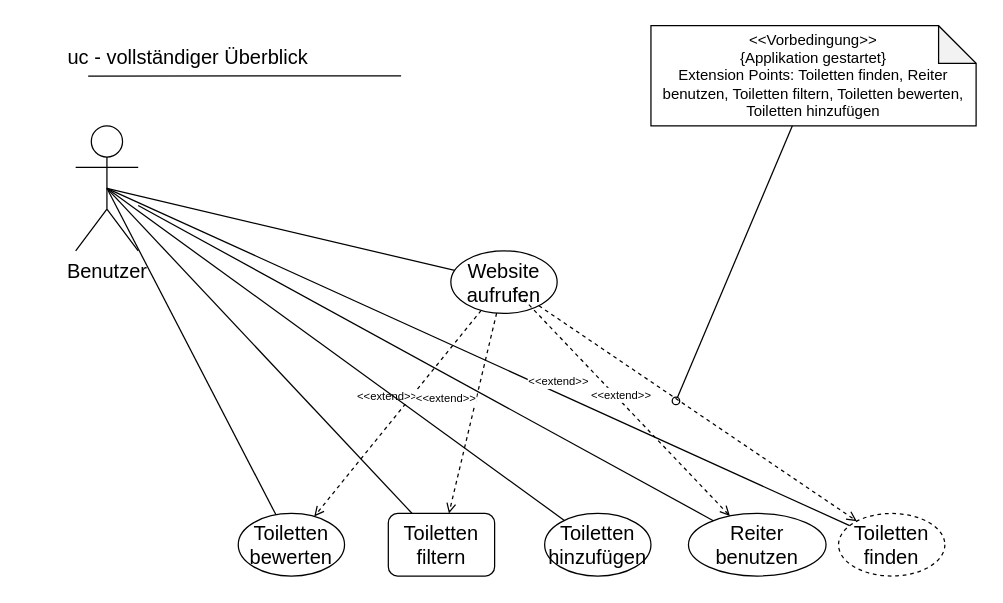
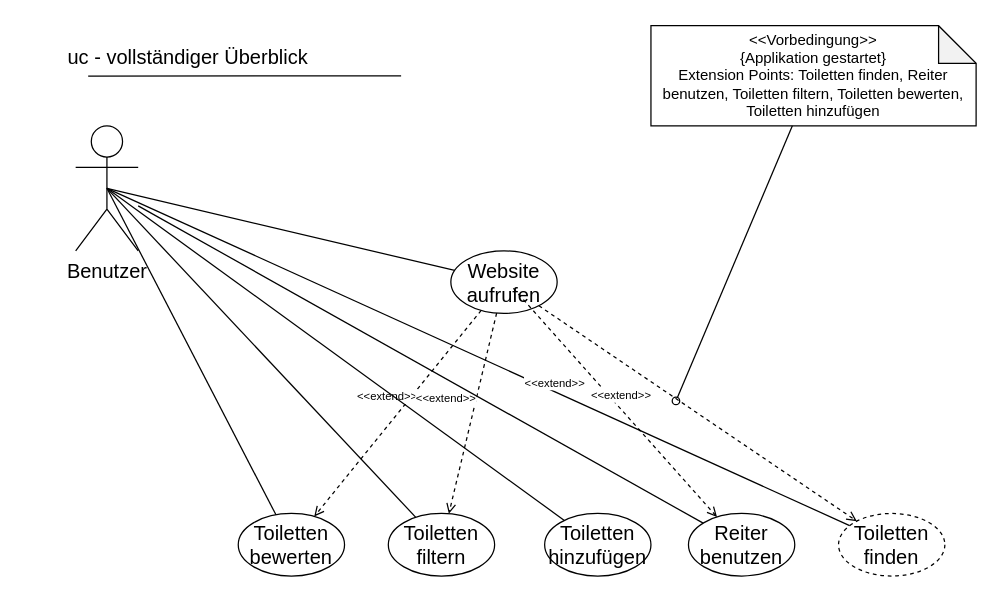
(441, 544) -> (441, 544)
(757, 544) -> (741, 544)
